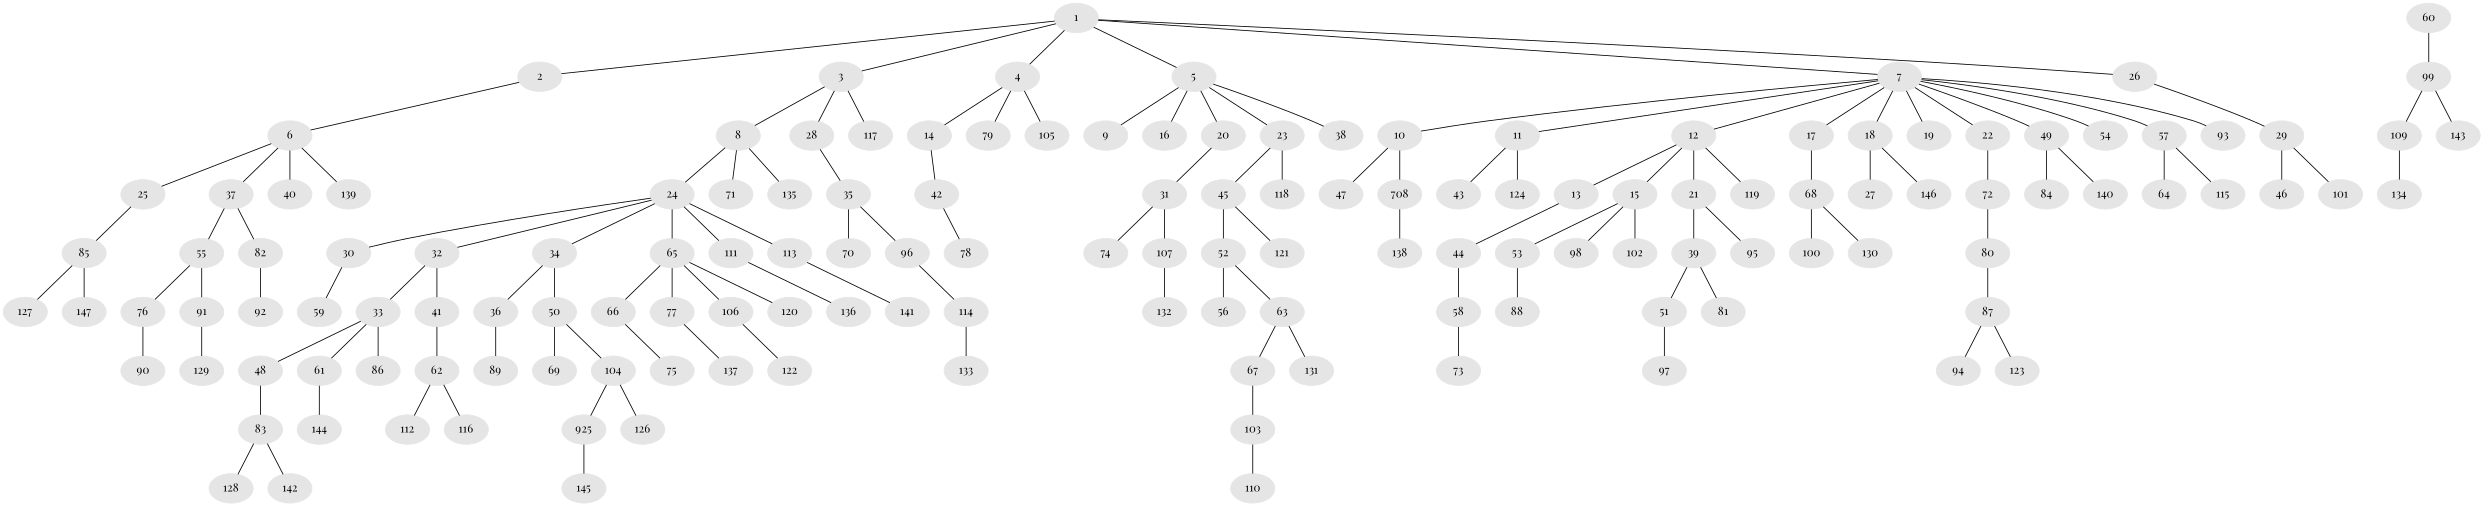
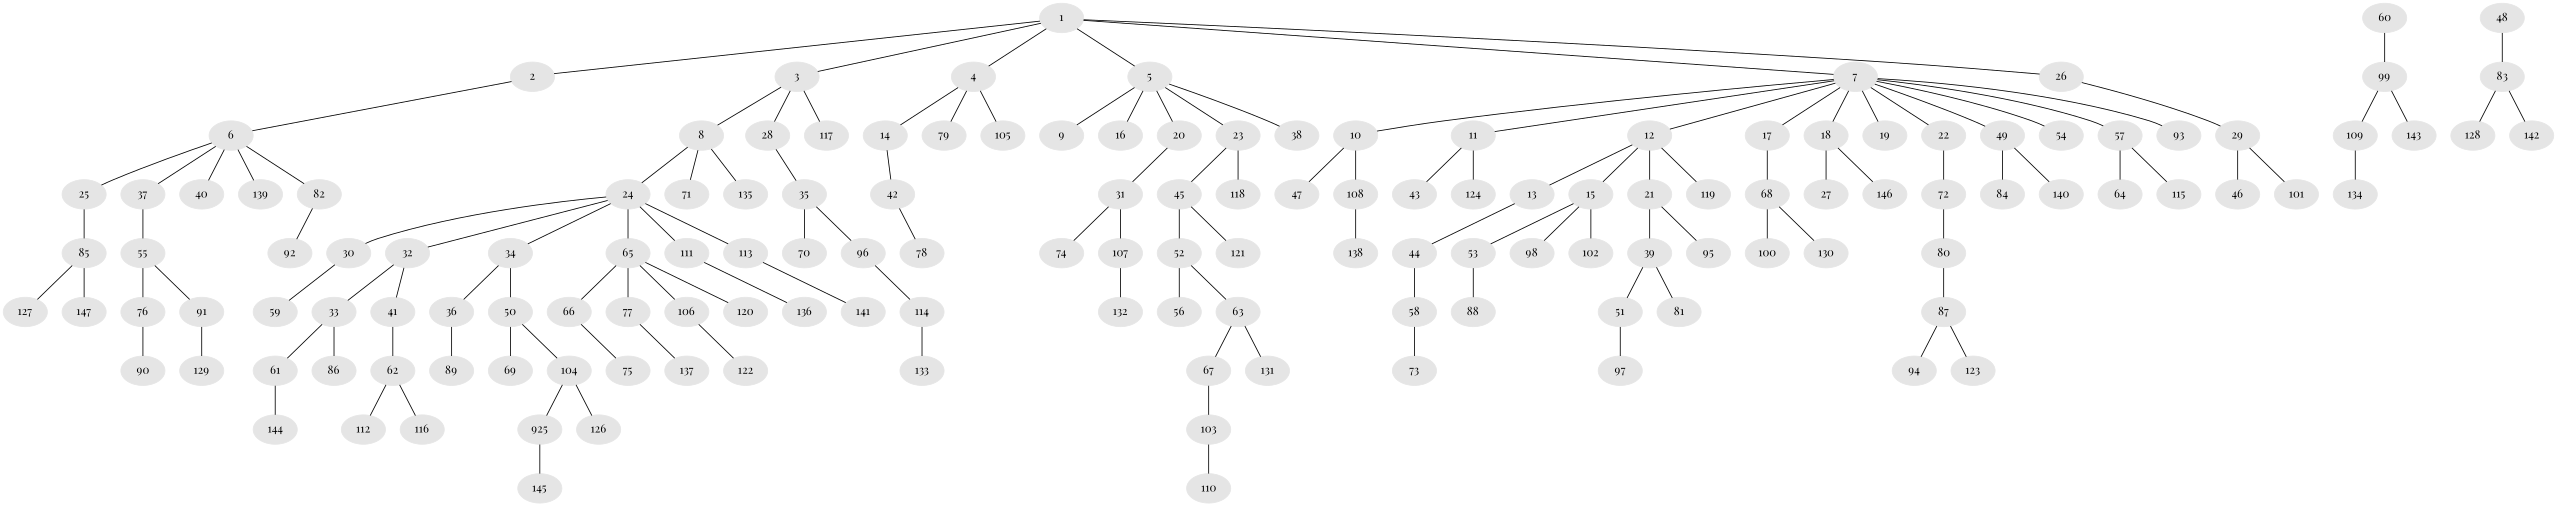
(1400, 194) -> (1356, 194)
(246, 224) -> (275, 165)
(319, 341) -> none
